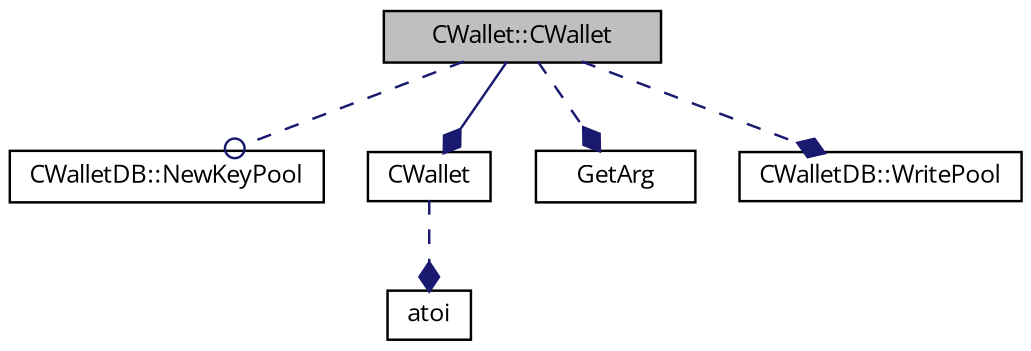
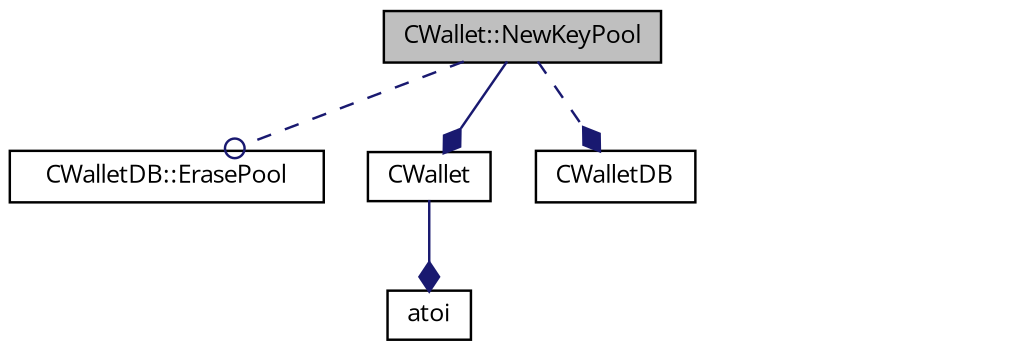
(522, 37) -> (522, 37)
(167, 177) -> (167, 177)
(616, 177) -> (616, 177)
(881, 177) -> none
(429, 231) -> (429, 231)
